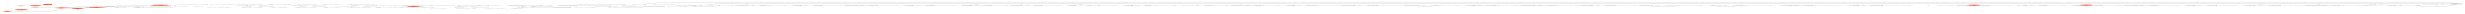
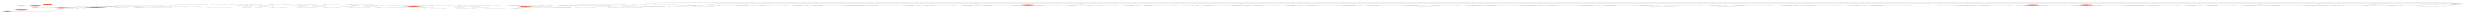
(160, 5) -> (160, 5)
(1028, 5) -> (1028, 5)
(1974, 5) -> (1974, 5)
(2033, 5) -> (2033, 5)
(525, 7) -> (525, 7)
(78, 9) -> (78, 9)
